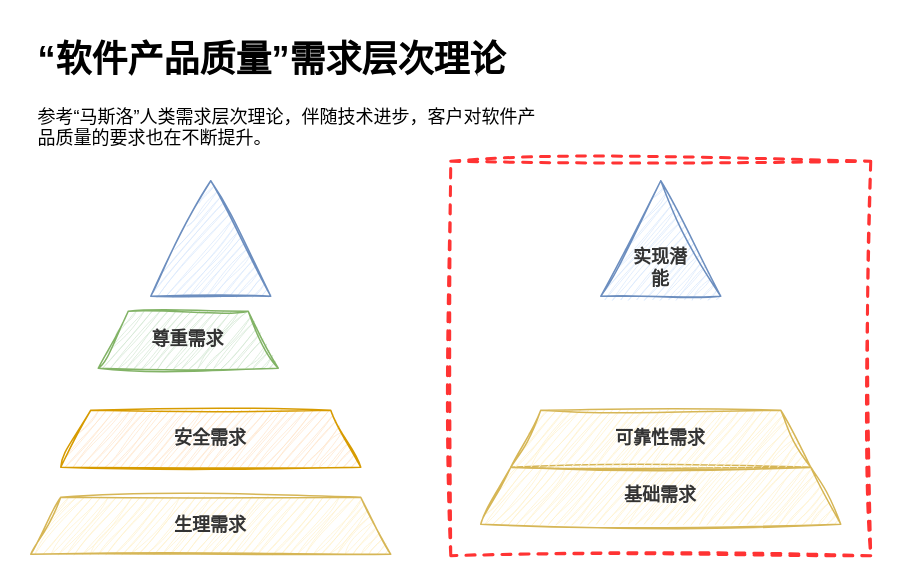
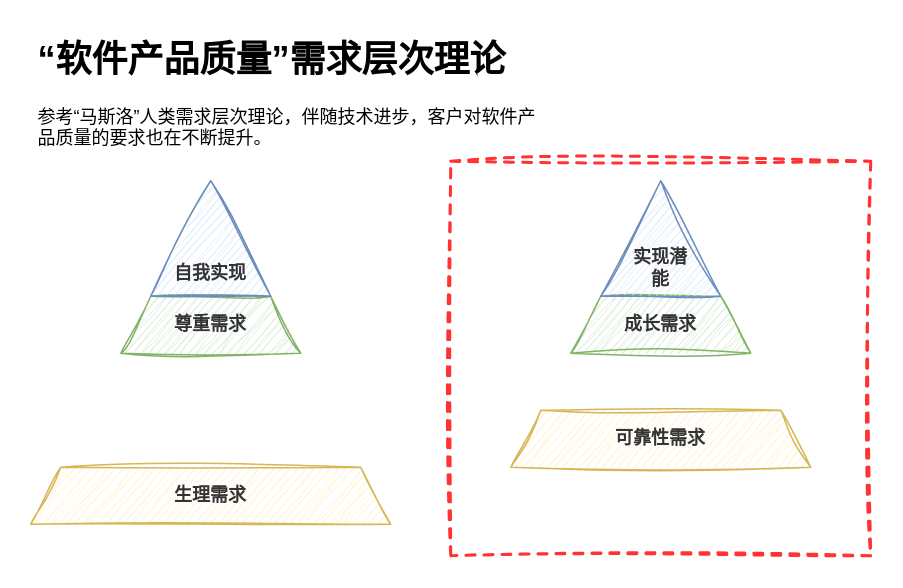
none -> (211, 274)
none -> (661, 325)
(188, 340) -> (211, 325)
(211, 439) -> none
(661, 496) -> none
(211, 526) -> (211, 496)
